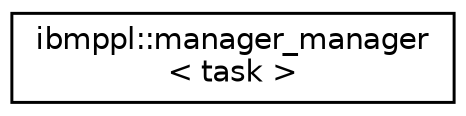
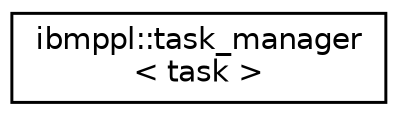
(233, 58) -> (199, 58)
